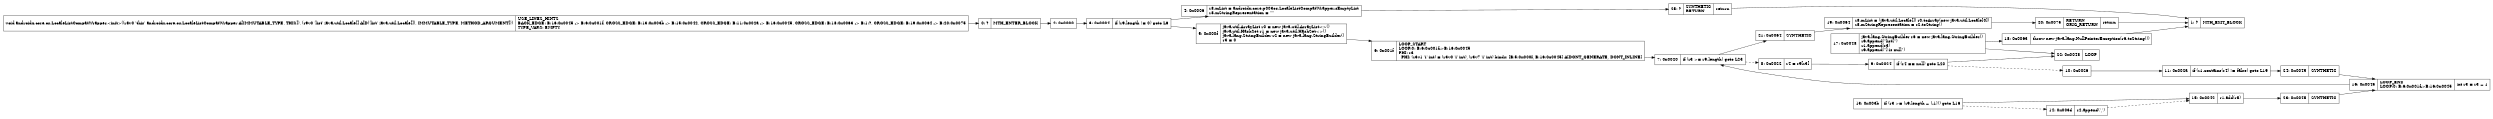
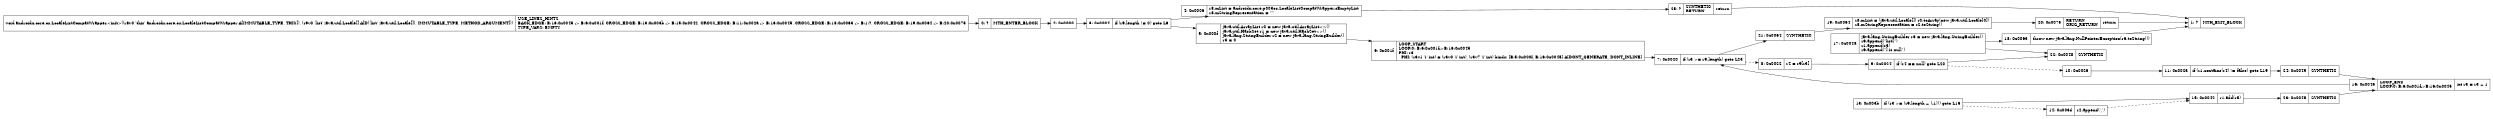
(2091, 55) -> (2091, 55)
